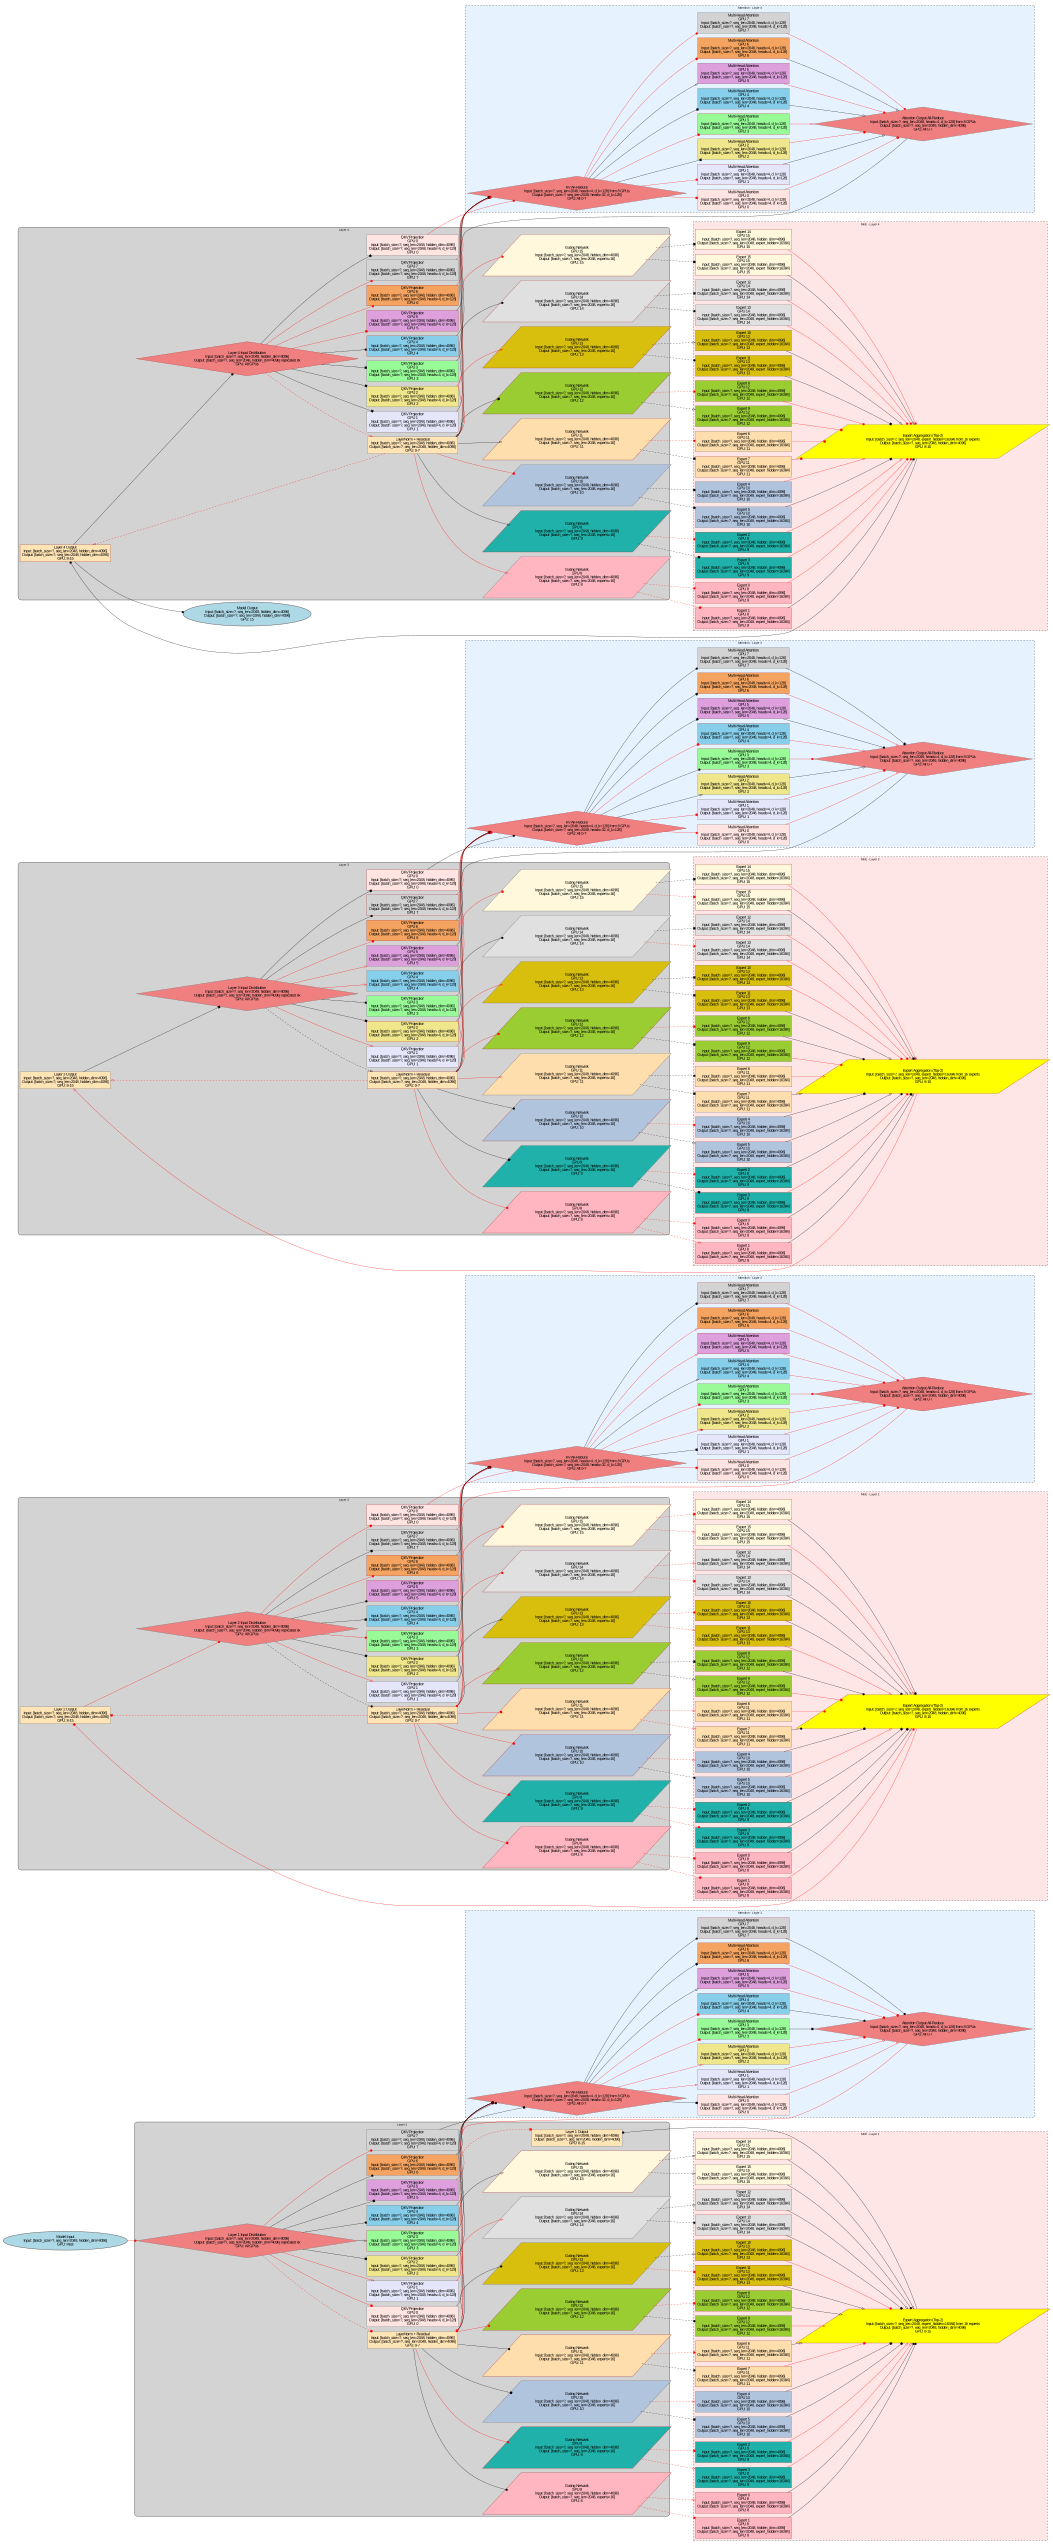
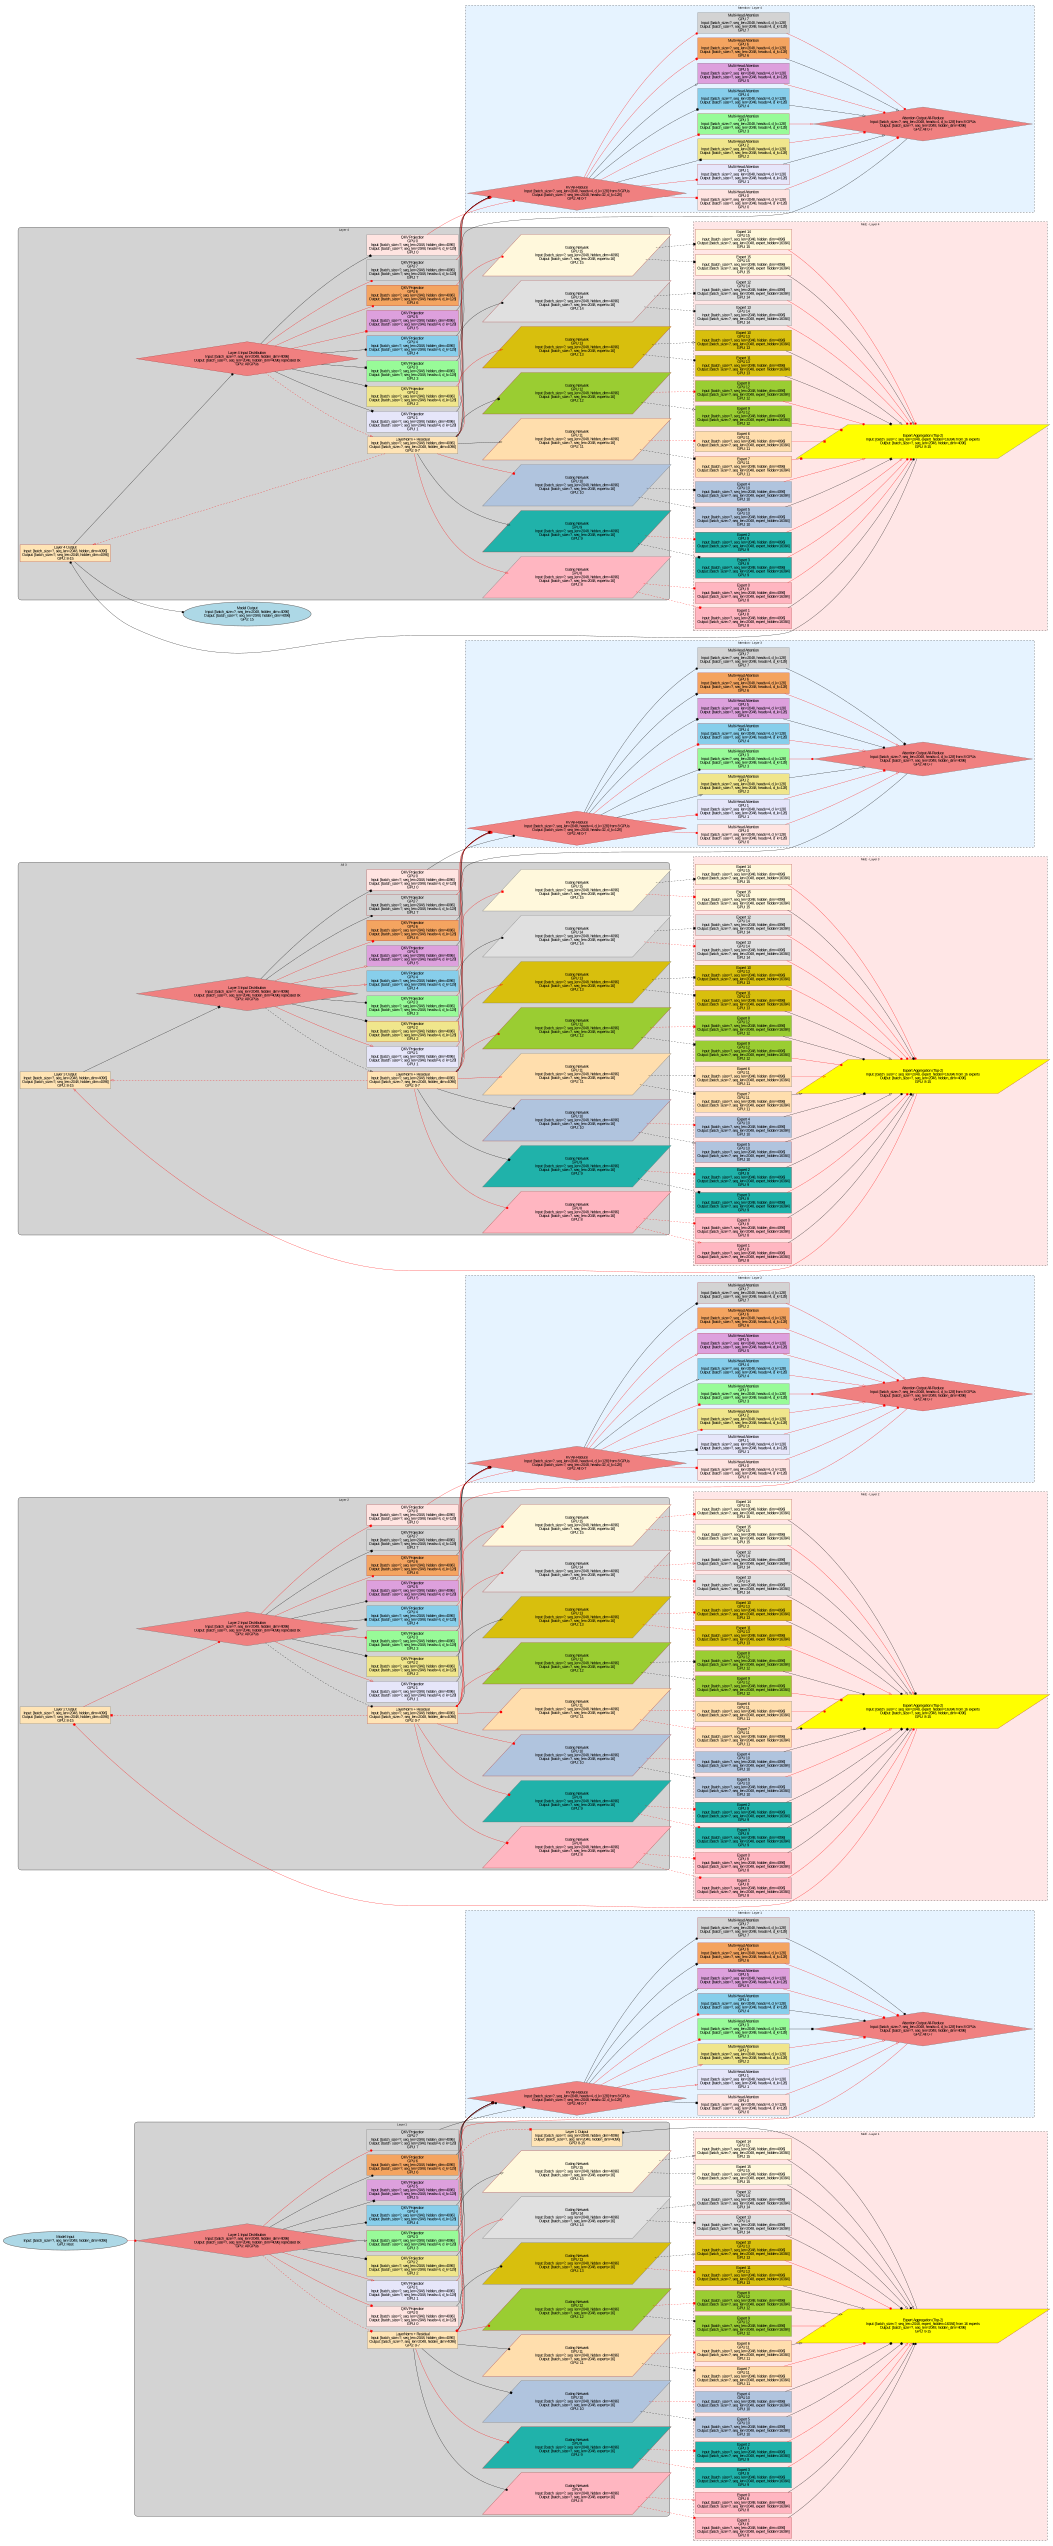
(344, 865) -> (344, 865)
